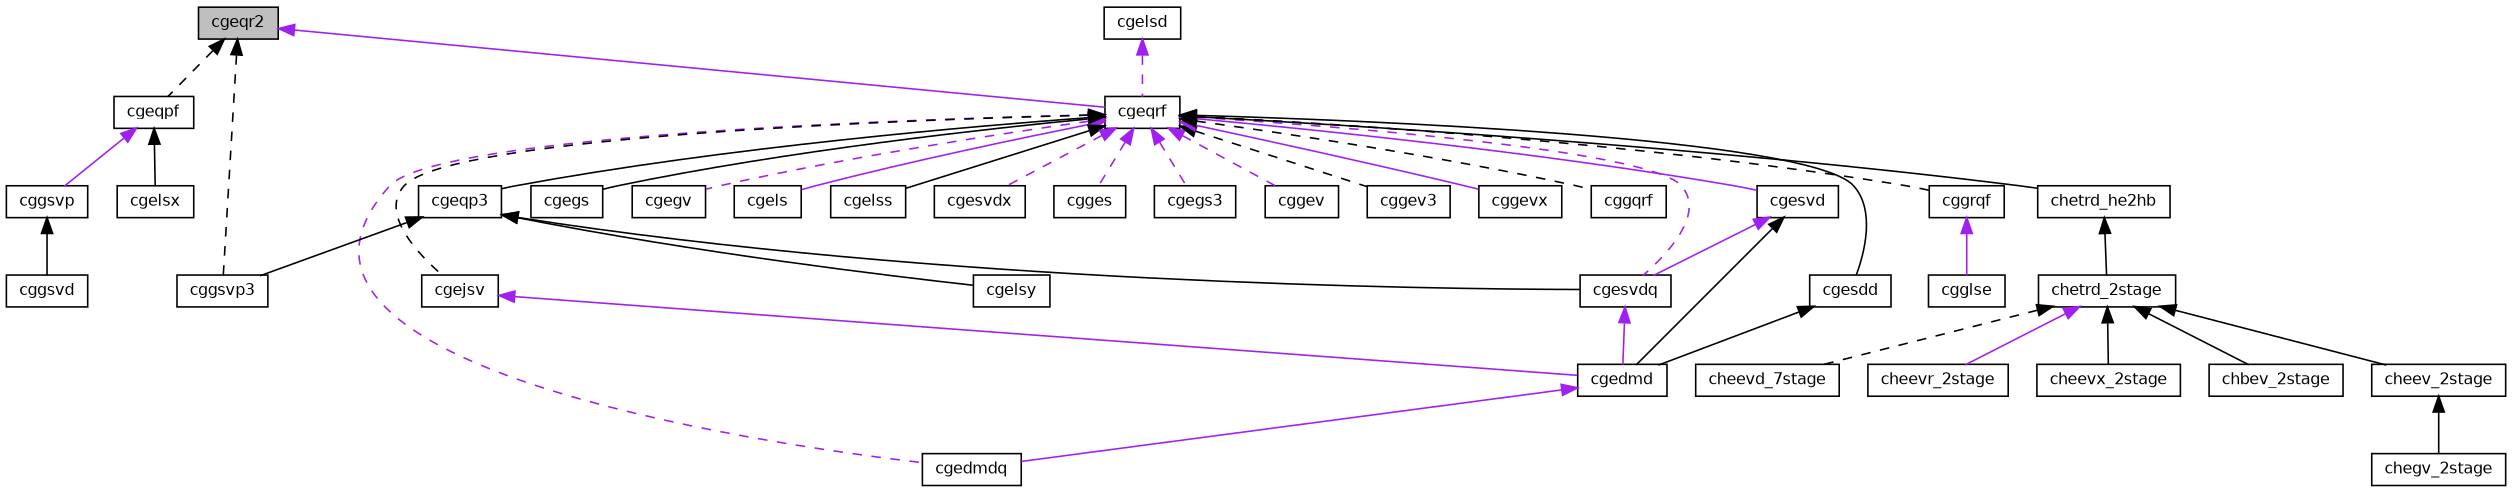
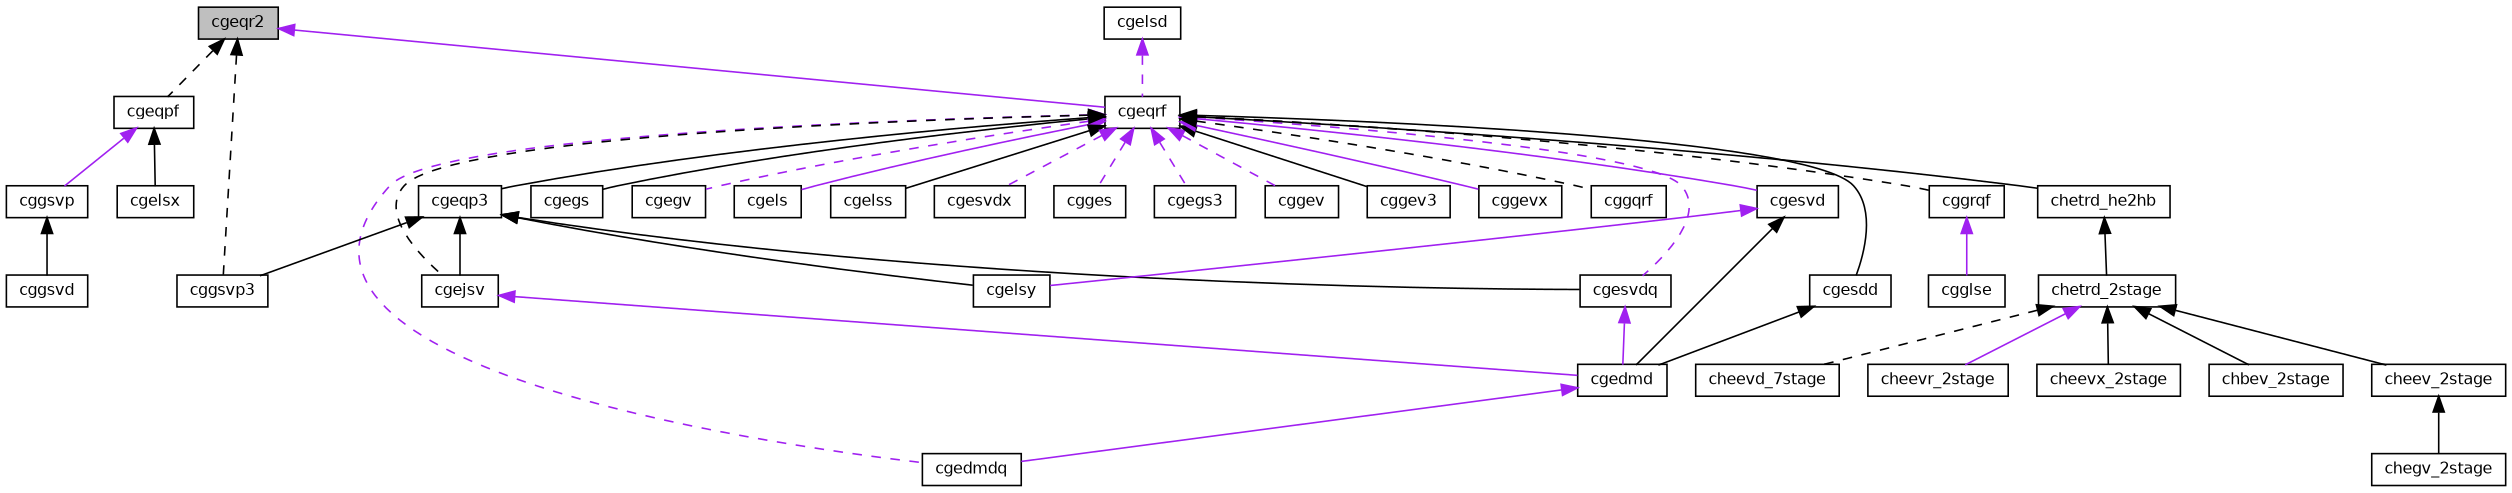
(1281, 159) -> (1281, 159)
(1704, 250) -> (1396, 249)
none -> (460, 255)
